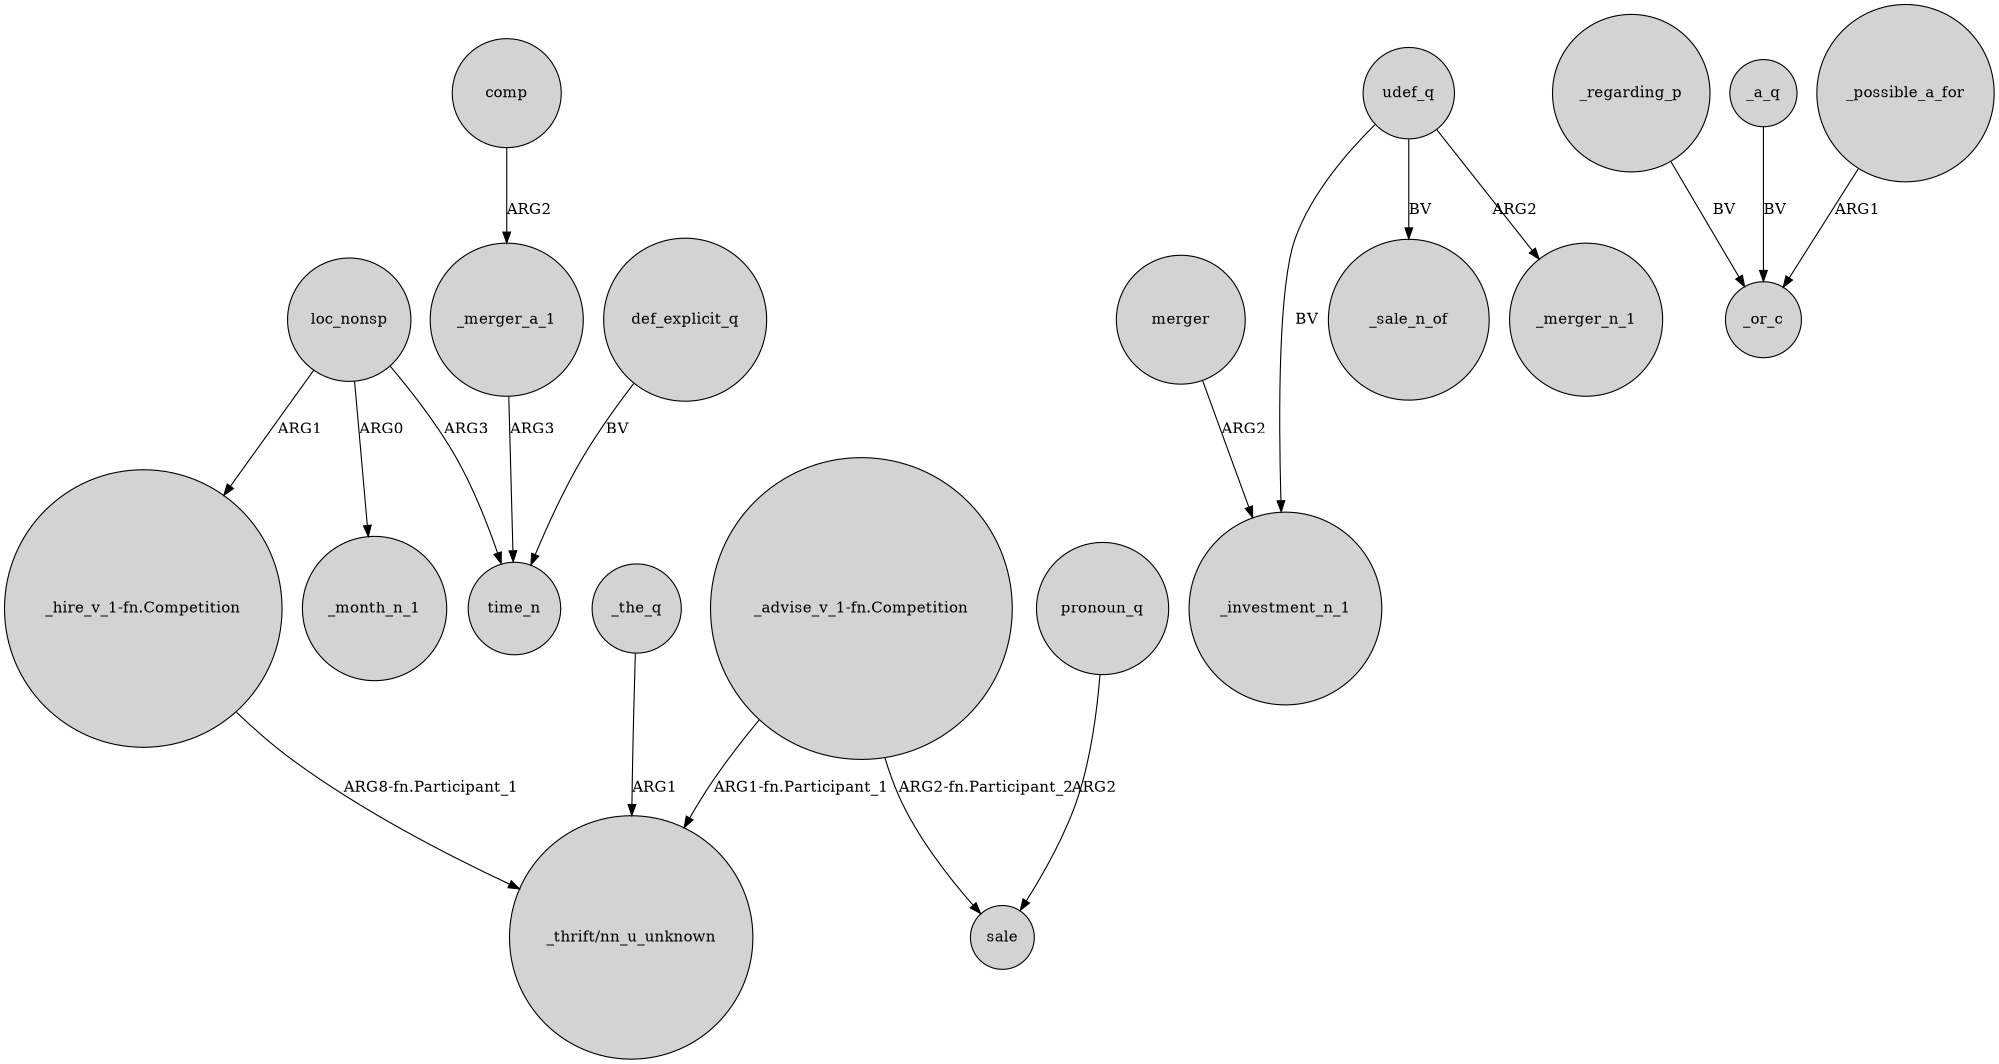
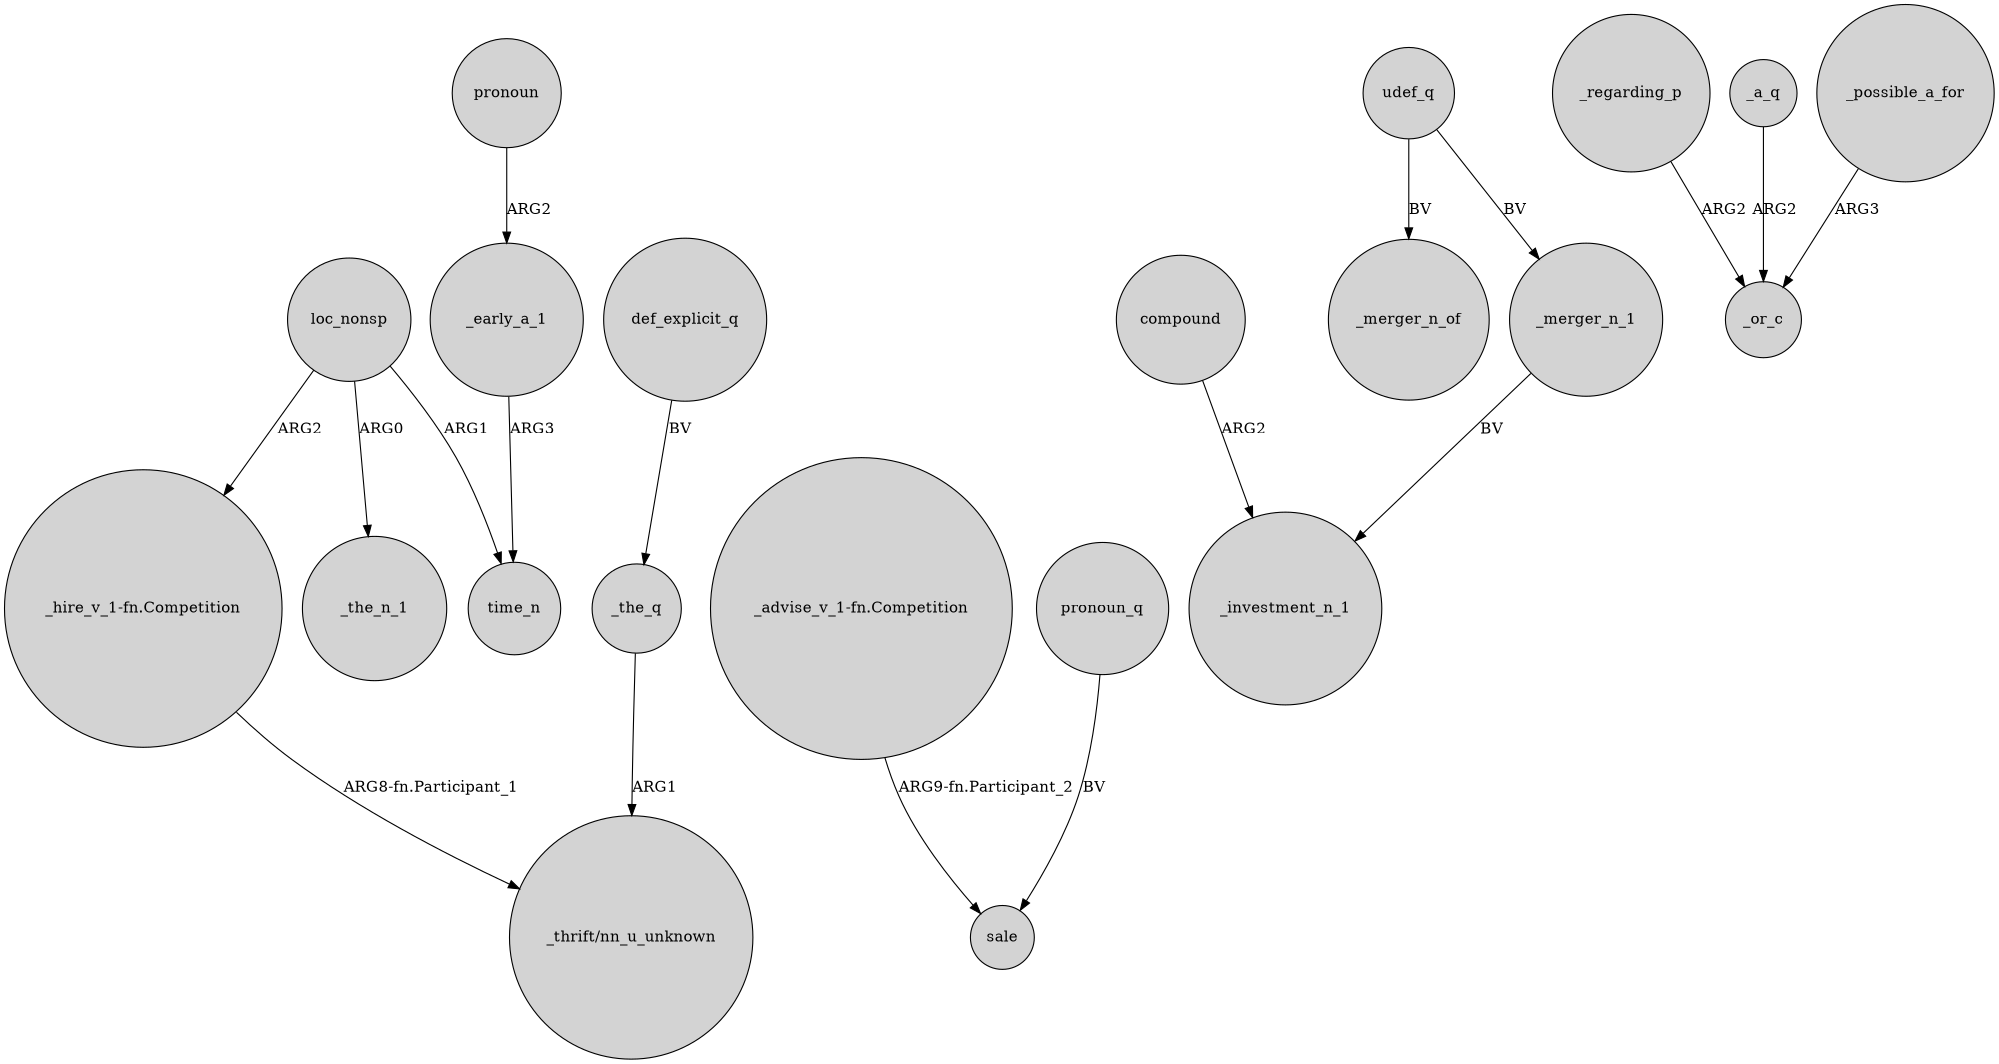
(507, 93) -> (507, 93)
(1515, 210) -> (1515, 210)
(1724, 210) -> (1724, 210)
(1775, 210) -> (1775, 210)
(1858, 210) -> (1858, 210)
(1284, 299) -> (1447, 453)
(507, 320) -> (507, 320)
(1181, 320) -> (1181, 320)
(1409, 320) -> (1409, 320)
(300, 429) -> (300, 429)
(467, 429) -> (467, 429)
(578, 465) -> (659, 477)
(375, 609) -> (375, 609)
(722, 767) -> none
(986, 788) -> (986, 788)
(1094, 788) -> (1094, 788)
